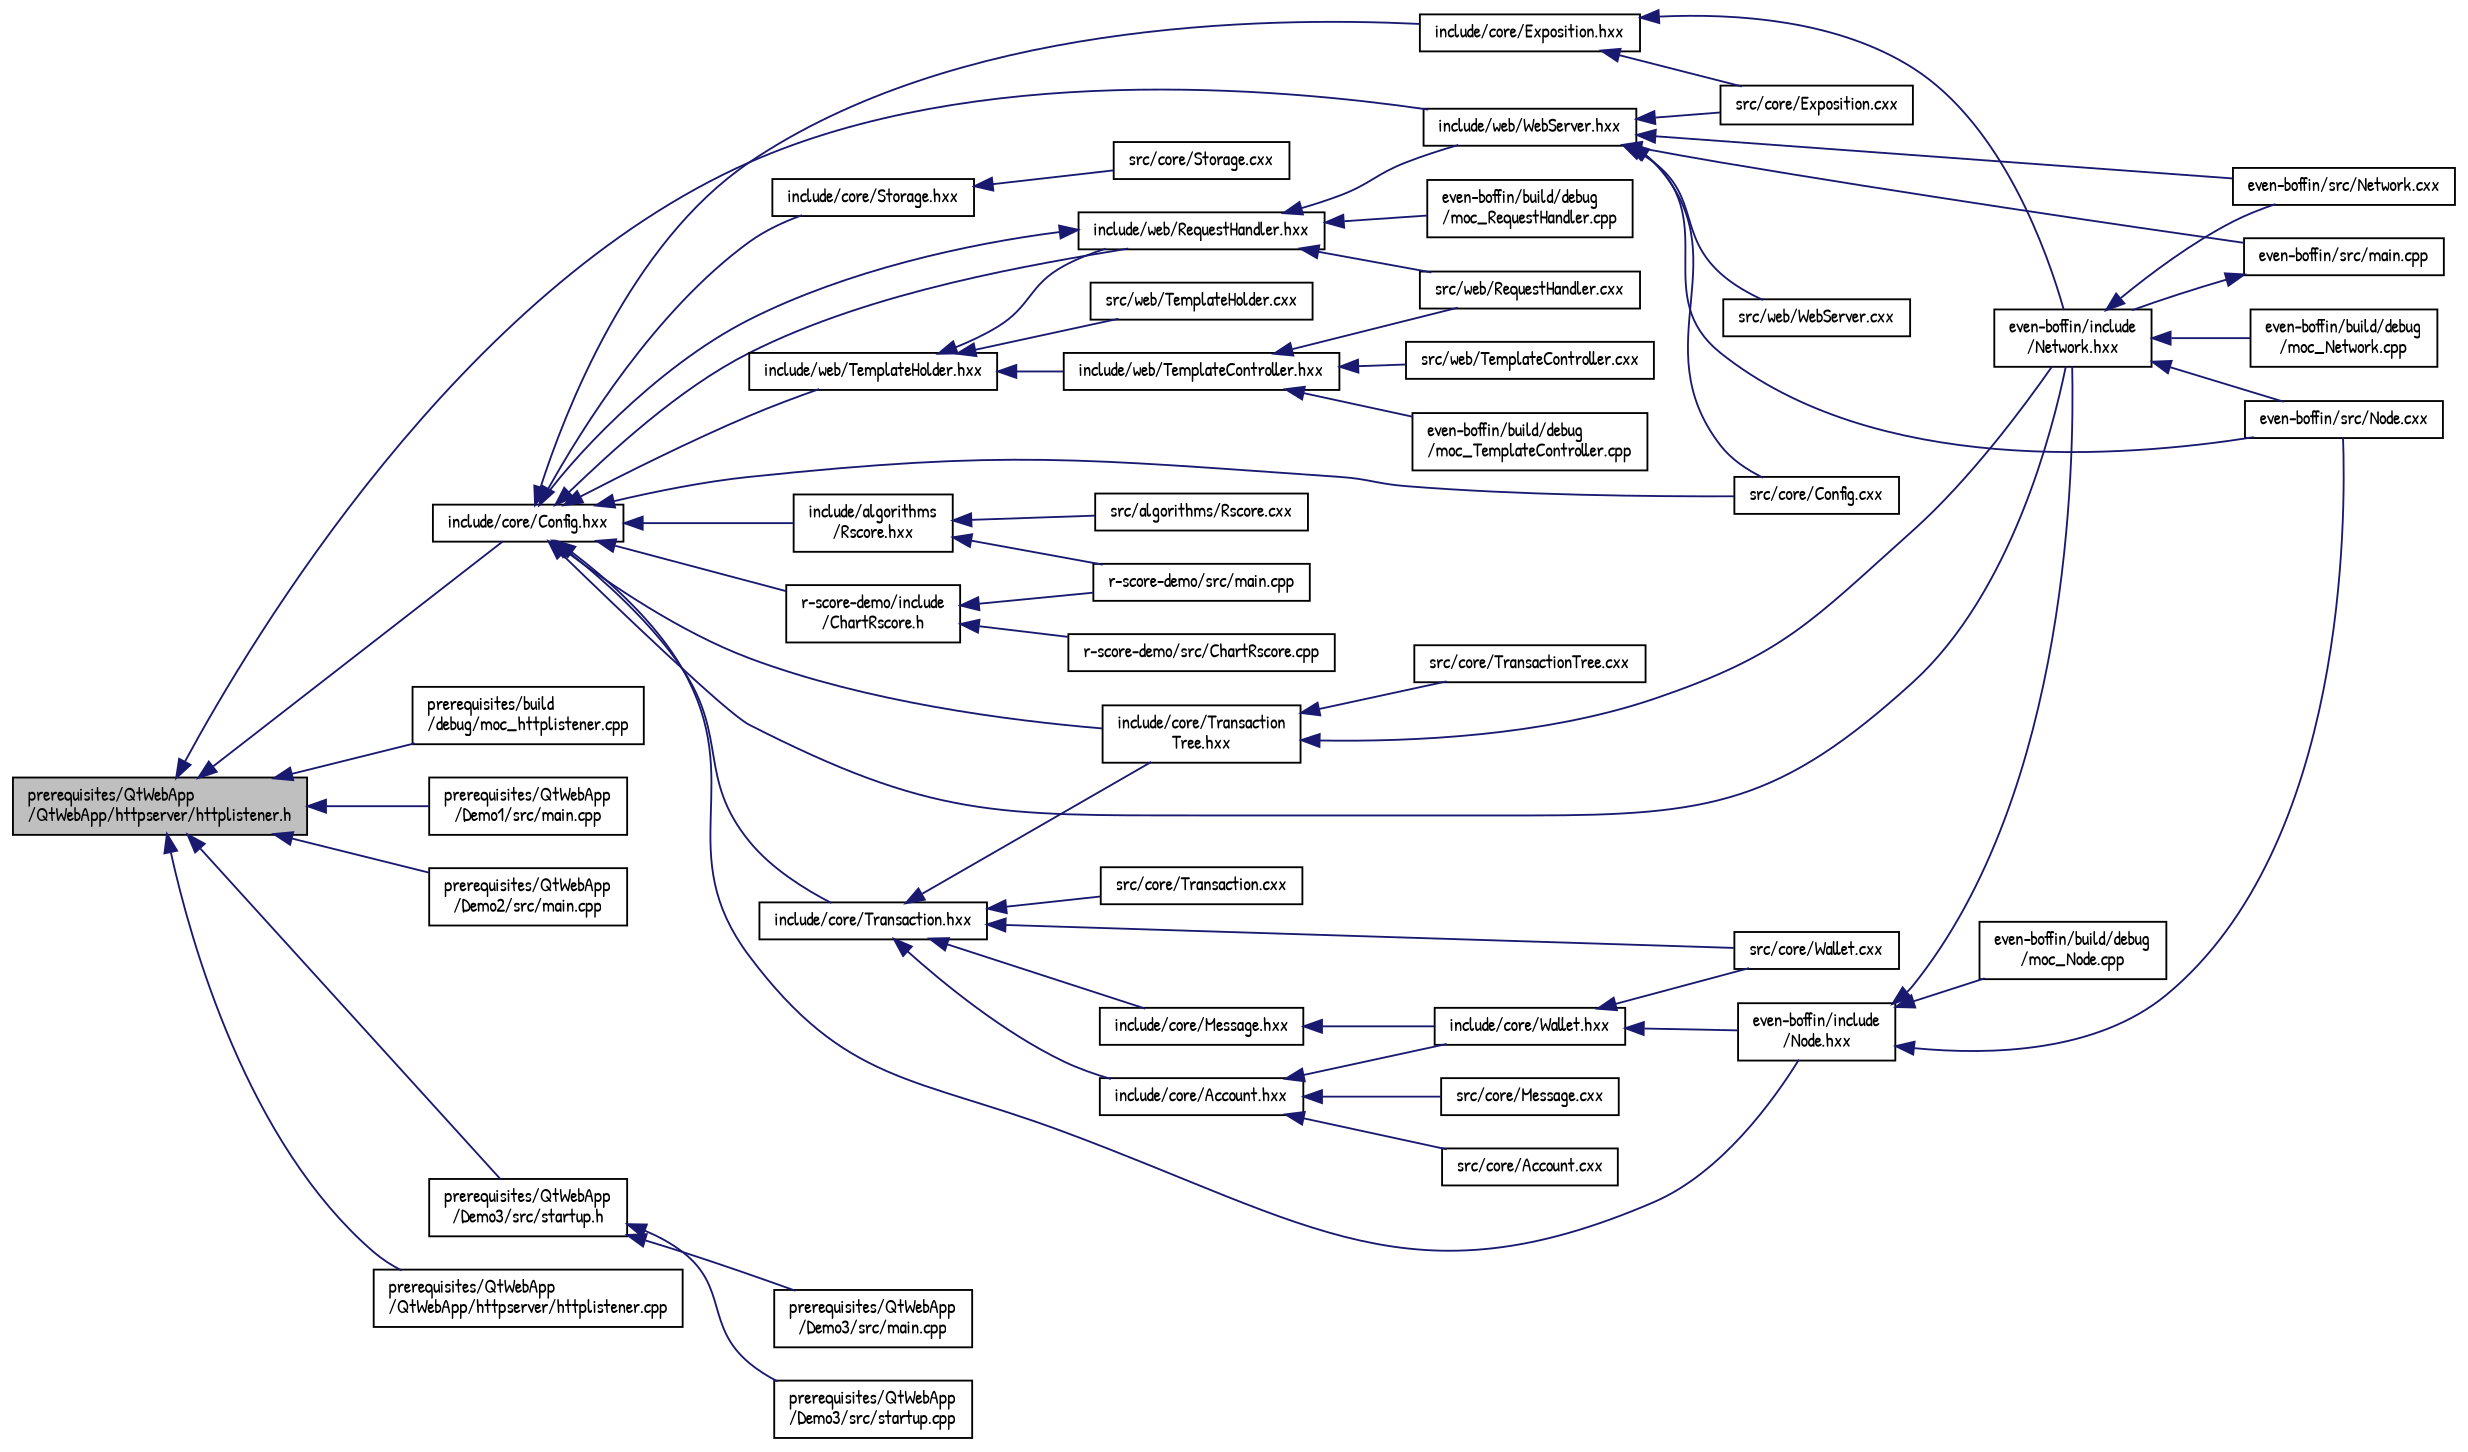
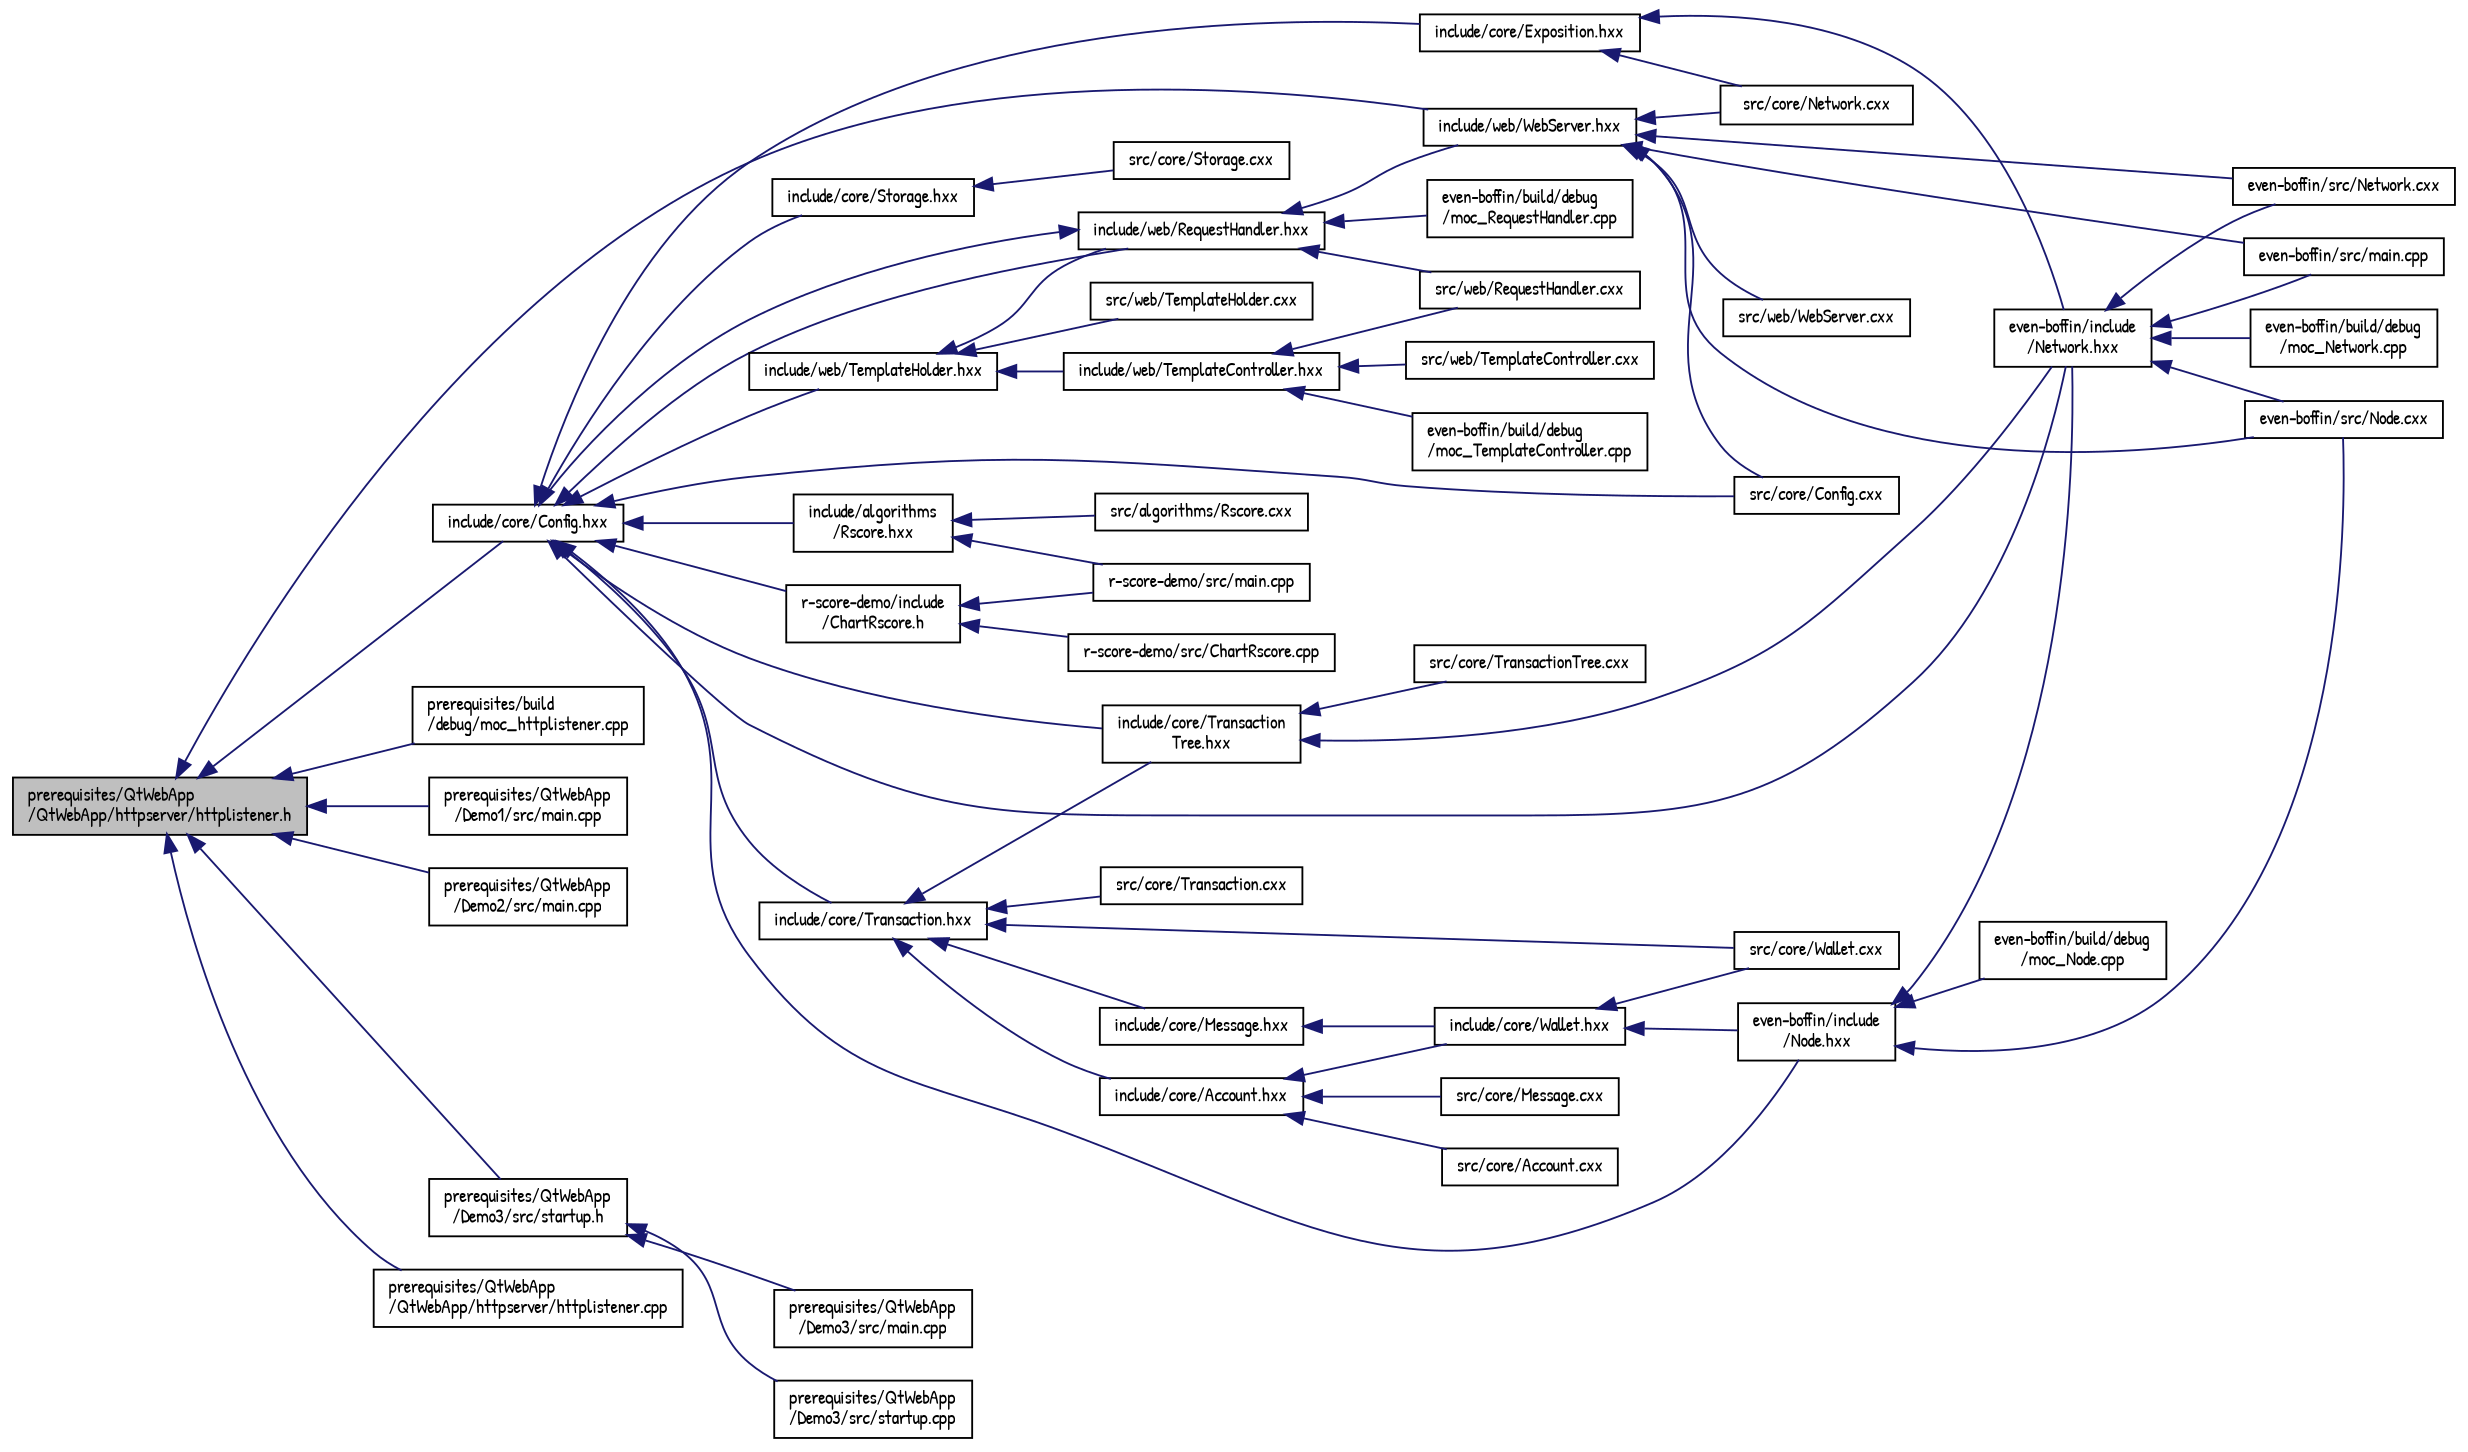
(1817, 105) -> (1817, 105)
(2179, 294) -> (2241, 300)
